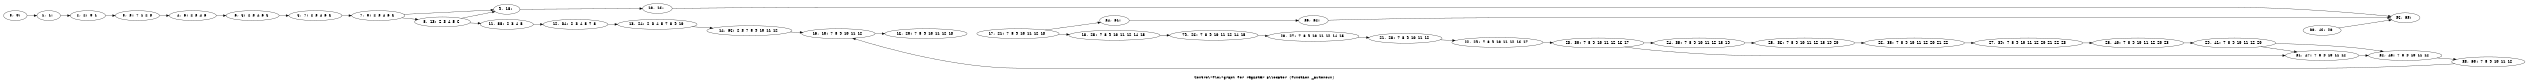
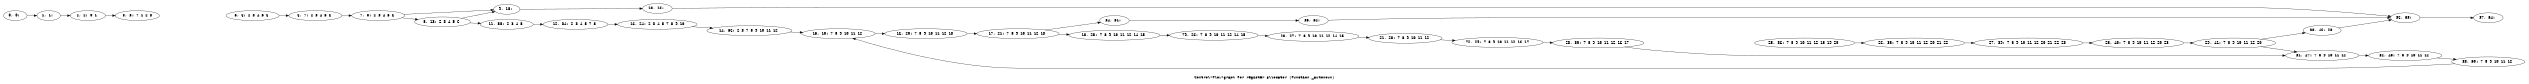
(15, 16) -> (15, 16)
(193, 16) -> none
none -> (2488, 18)
(657, 24) -> (657, 24)
none -> (971, 34)
(1497, 42) -> (1497, 42)
(1699, 43) -> none
(2328, 46) -> (2282, 36)
